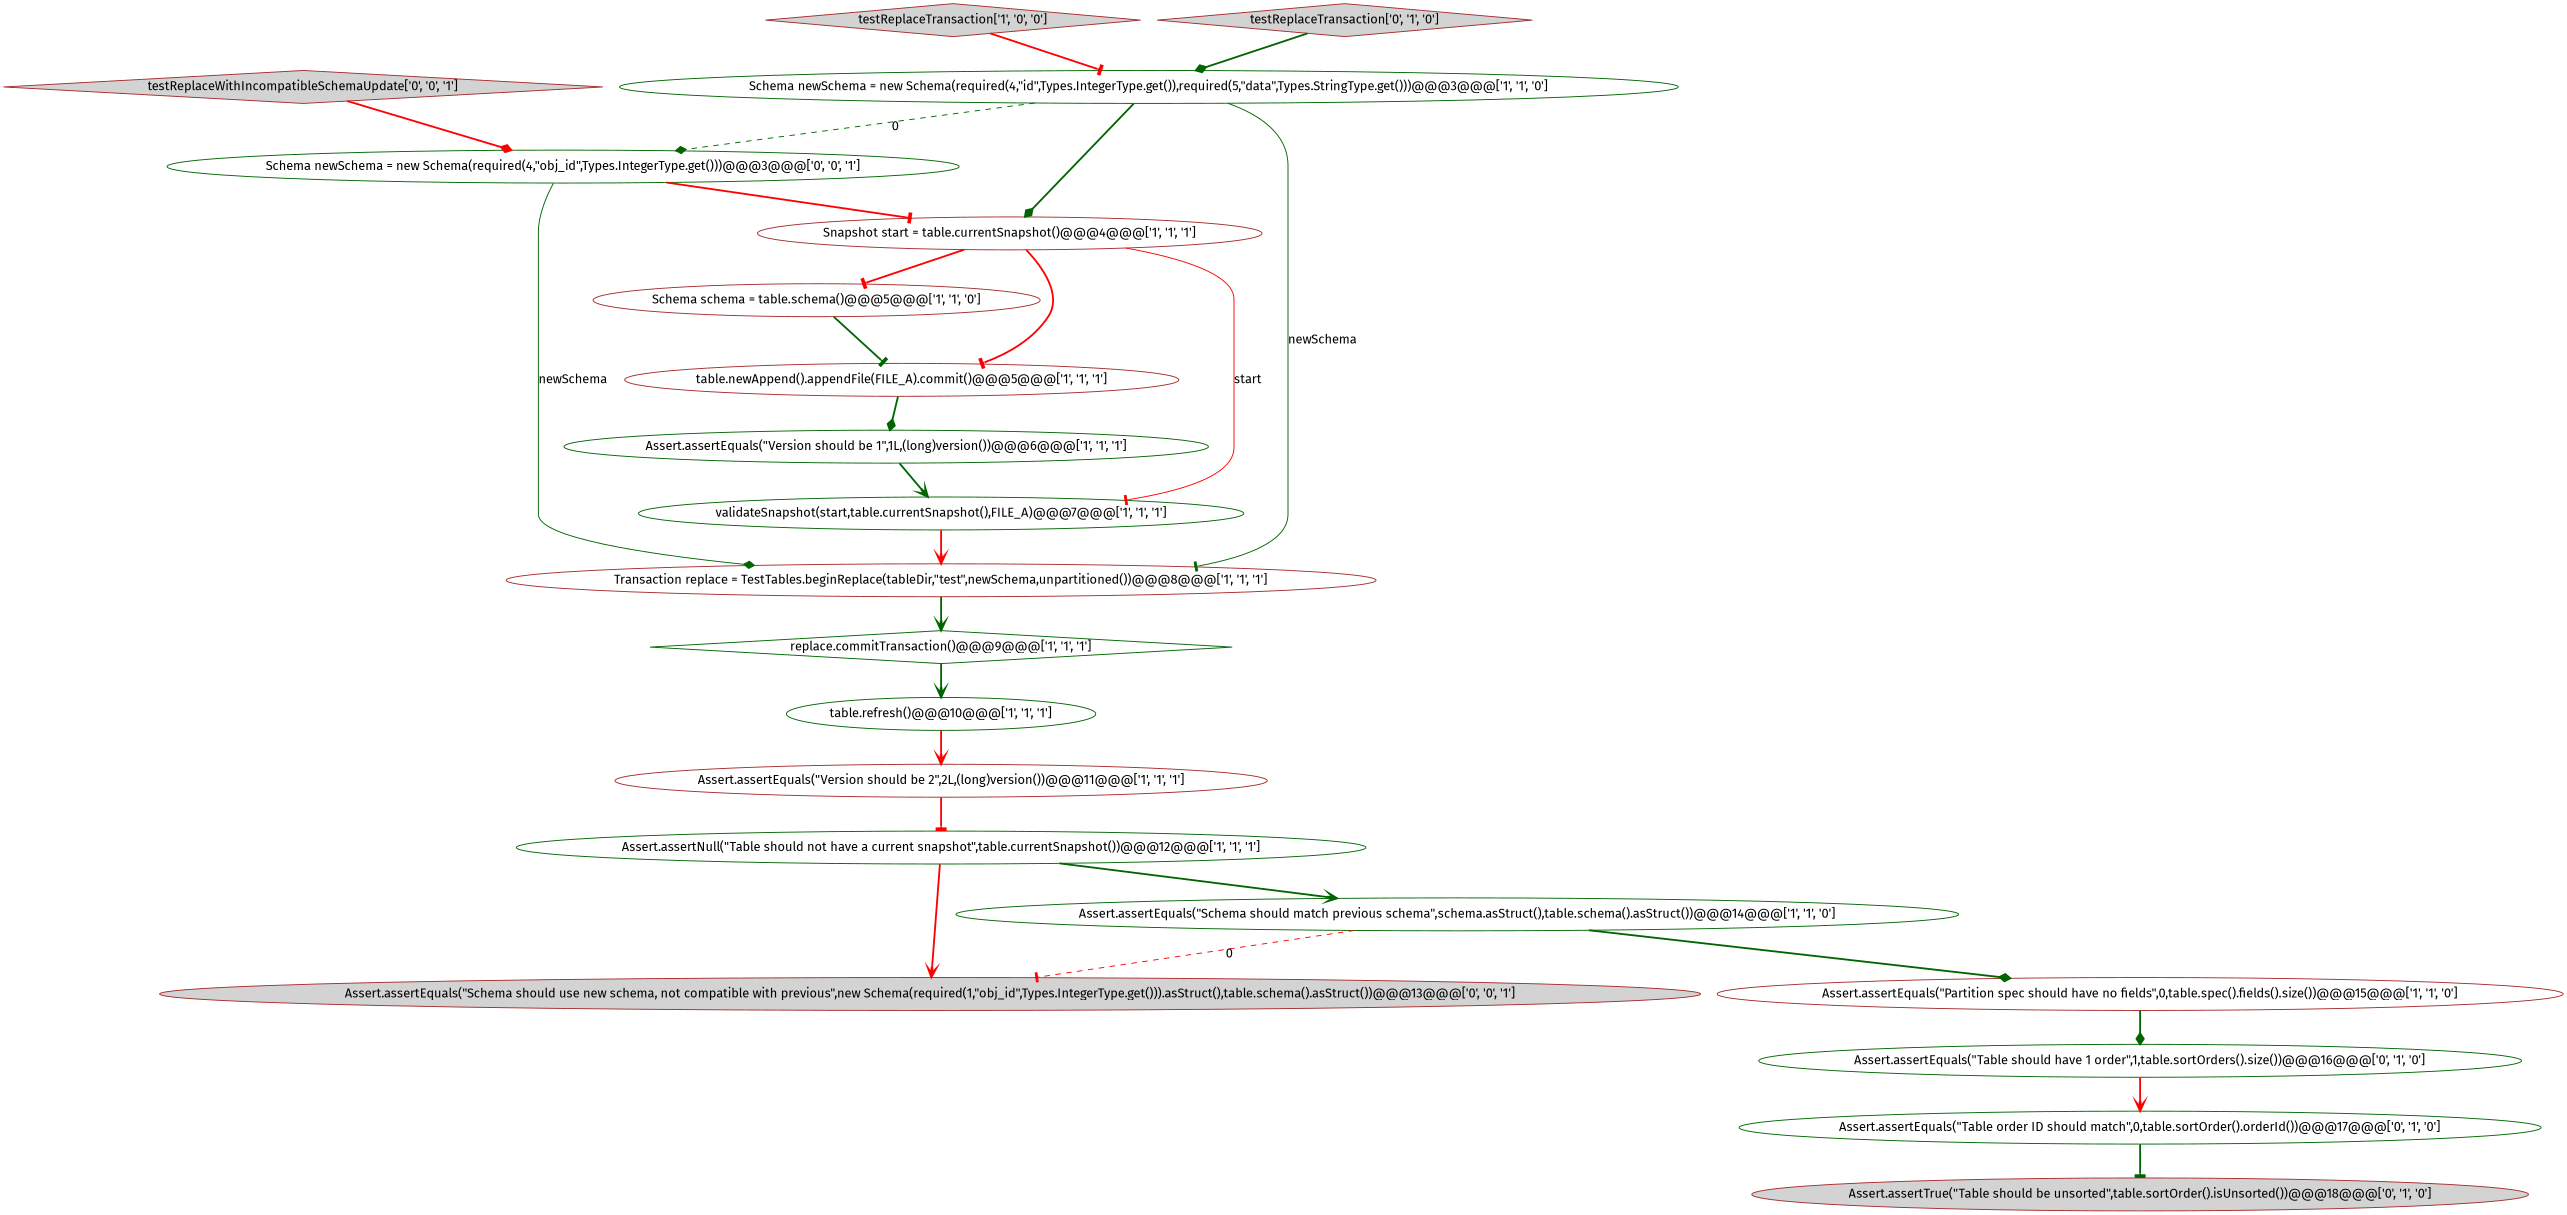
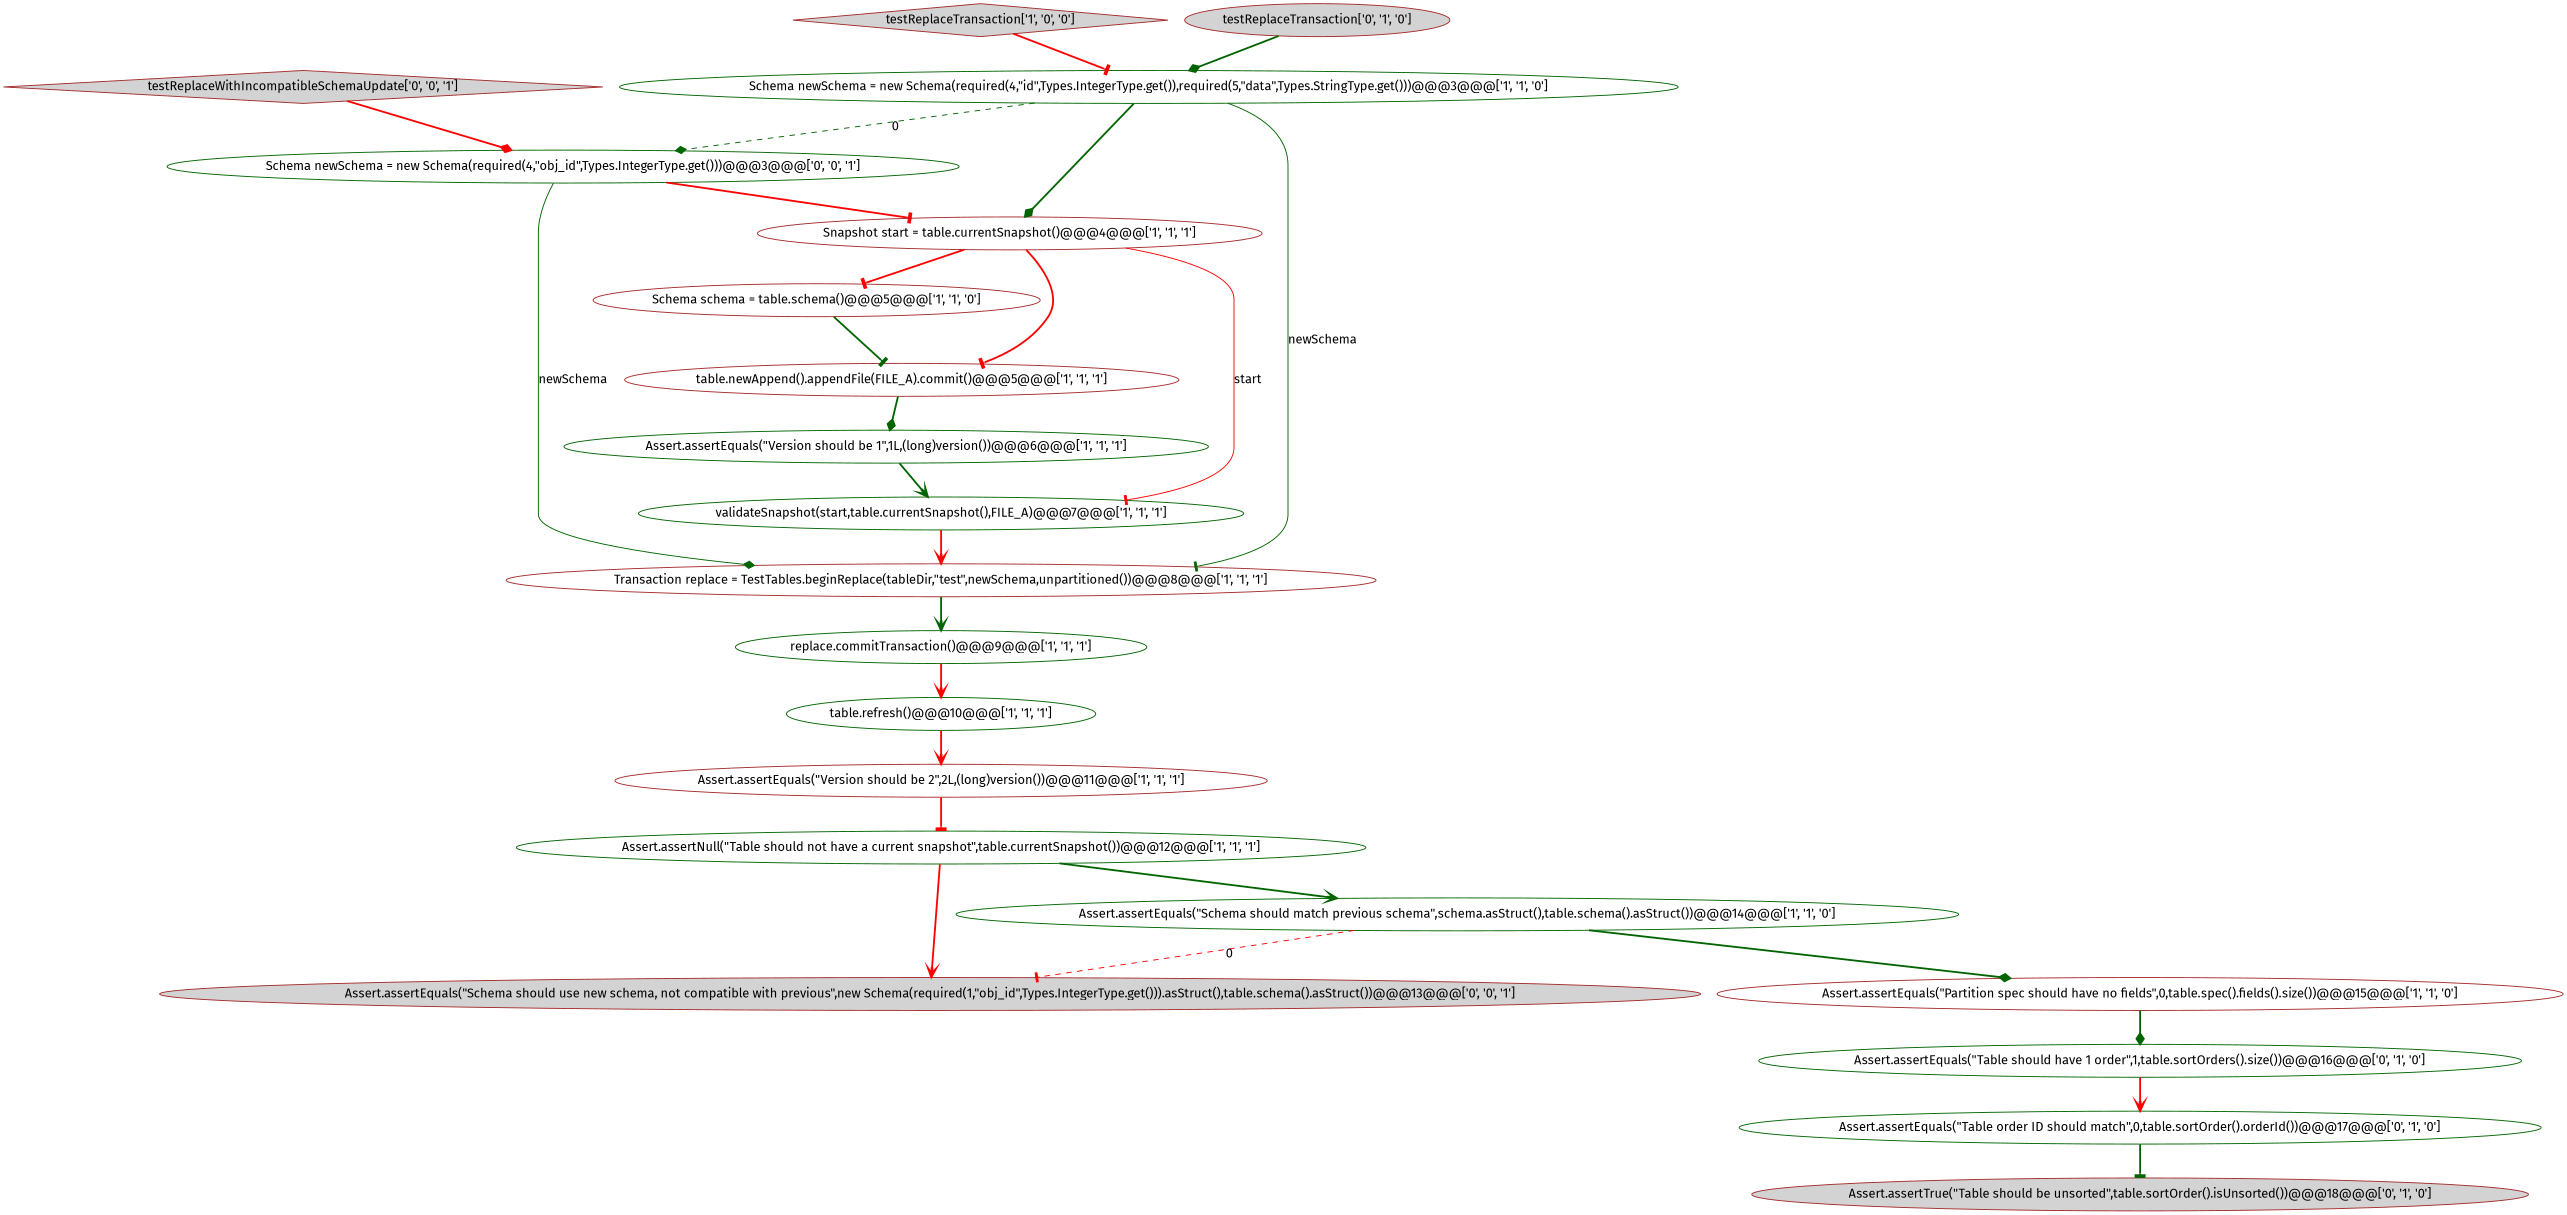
(1345, 20) -> (1317, 20)
(941, 647) -> (941, 647)
(941, 676) -> (941, 676)
